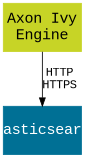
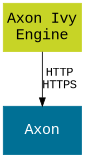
(42, 130) -> (42, 130)
